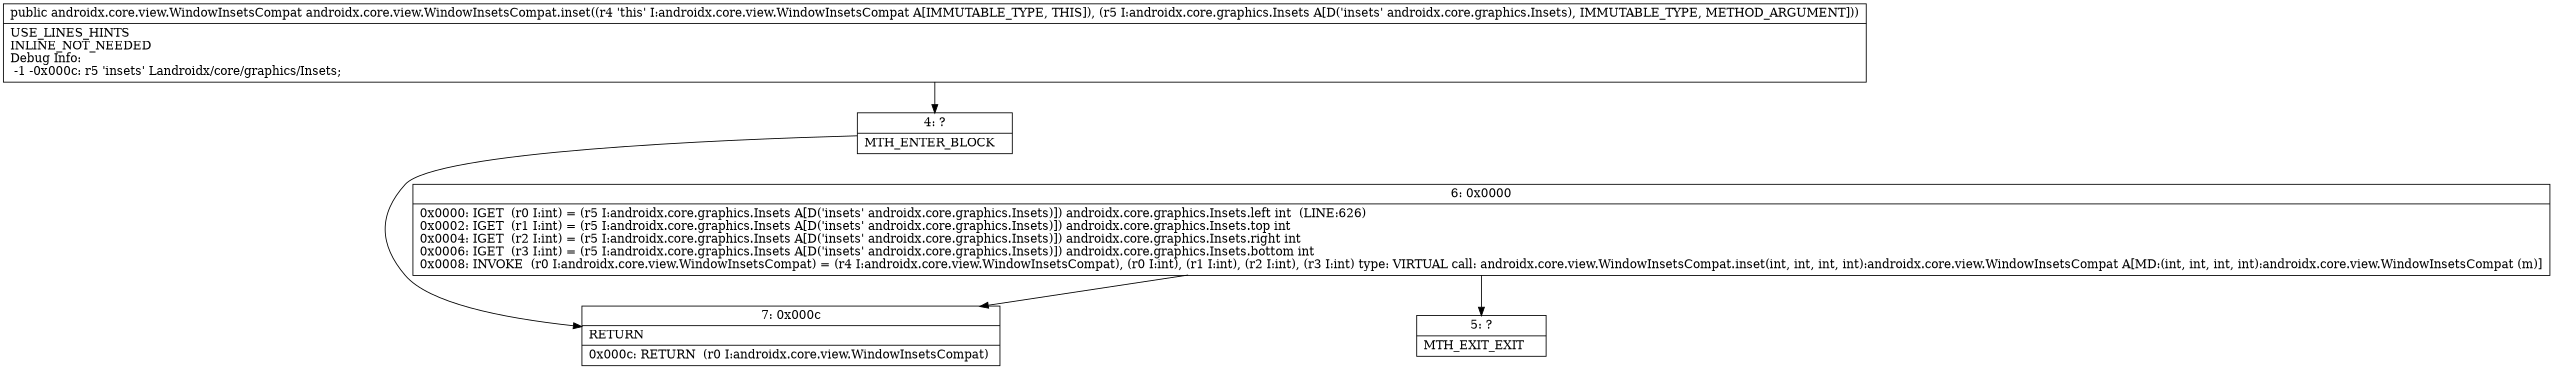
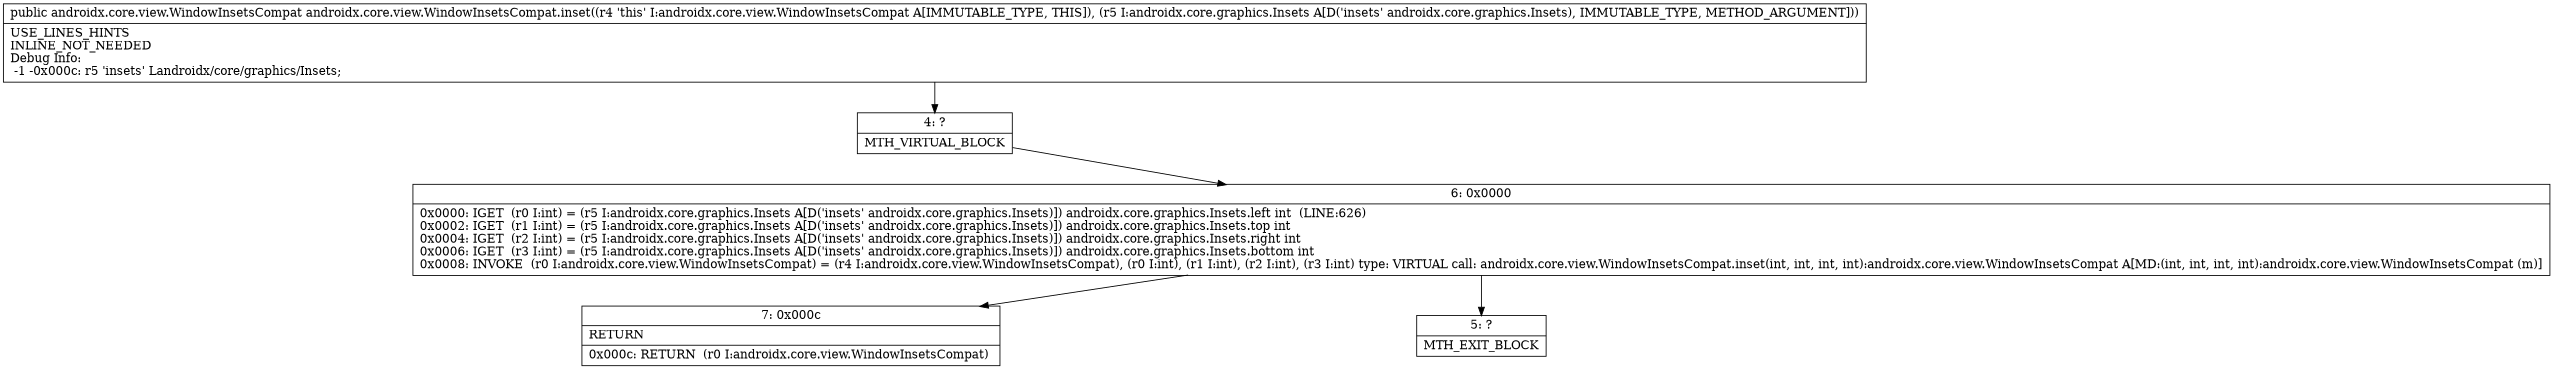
(930, 143) -> (935, 143)
(490, 161) -> (1115, 165)
(1474, 346) -> (1481, 346)
